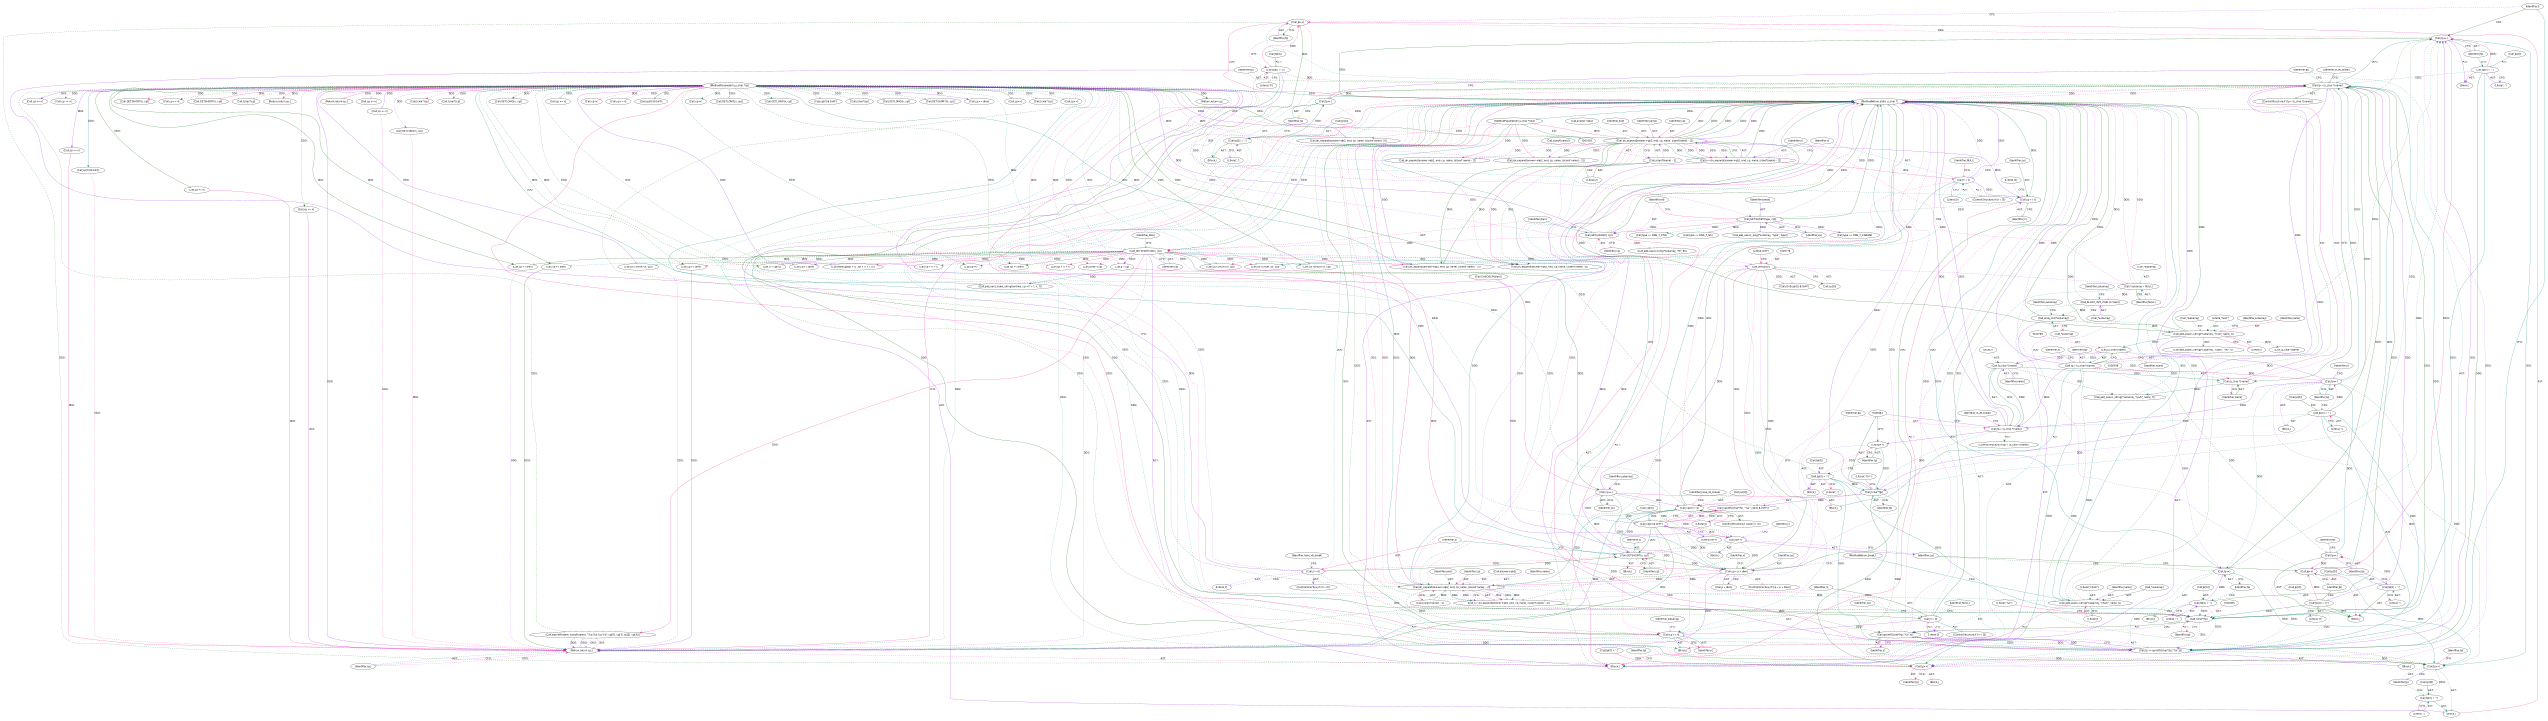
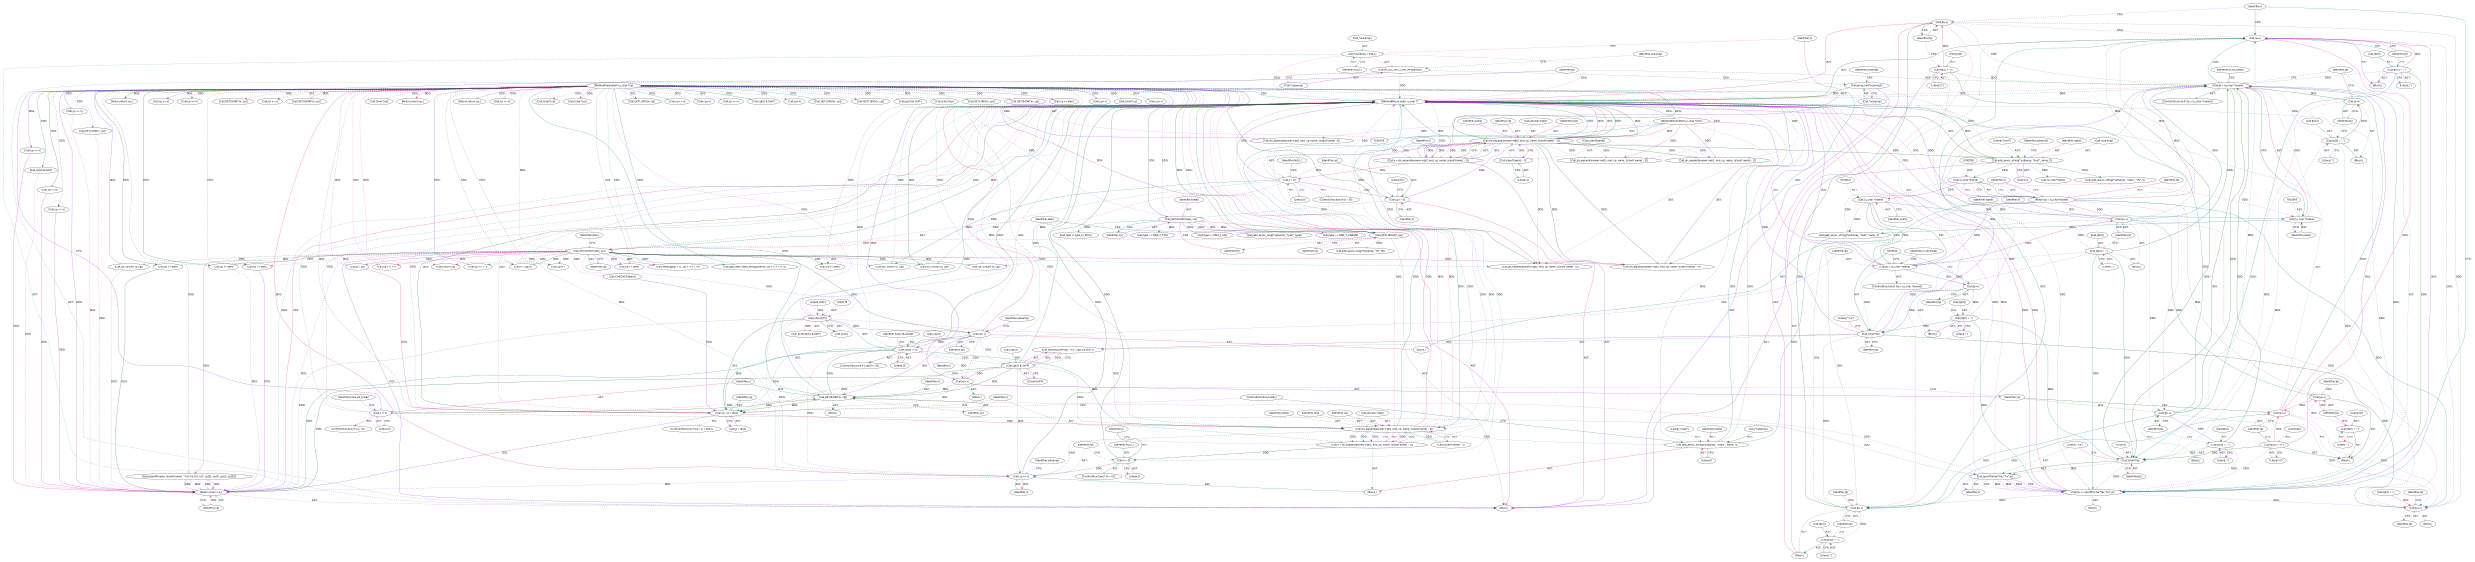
(1643, 228) -> (1310, 242)
none -> (1076, 235)
(1949, 272) -> (1033, 164)
(1077, 276) -> (665, 263)
none -> (323, 294)
(2100, 302) -> (1400, 70)
none -> (786, 359)
(2080, 366) -> (2052, 200)
(1734, 407) -> (860, 336)
(1863, 556) -> (1262, 397)
